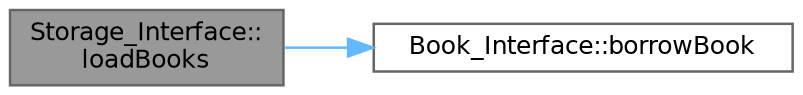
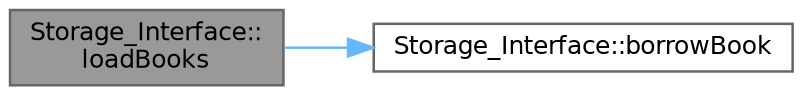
(583, 48) -> (583, 48)
